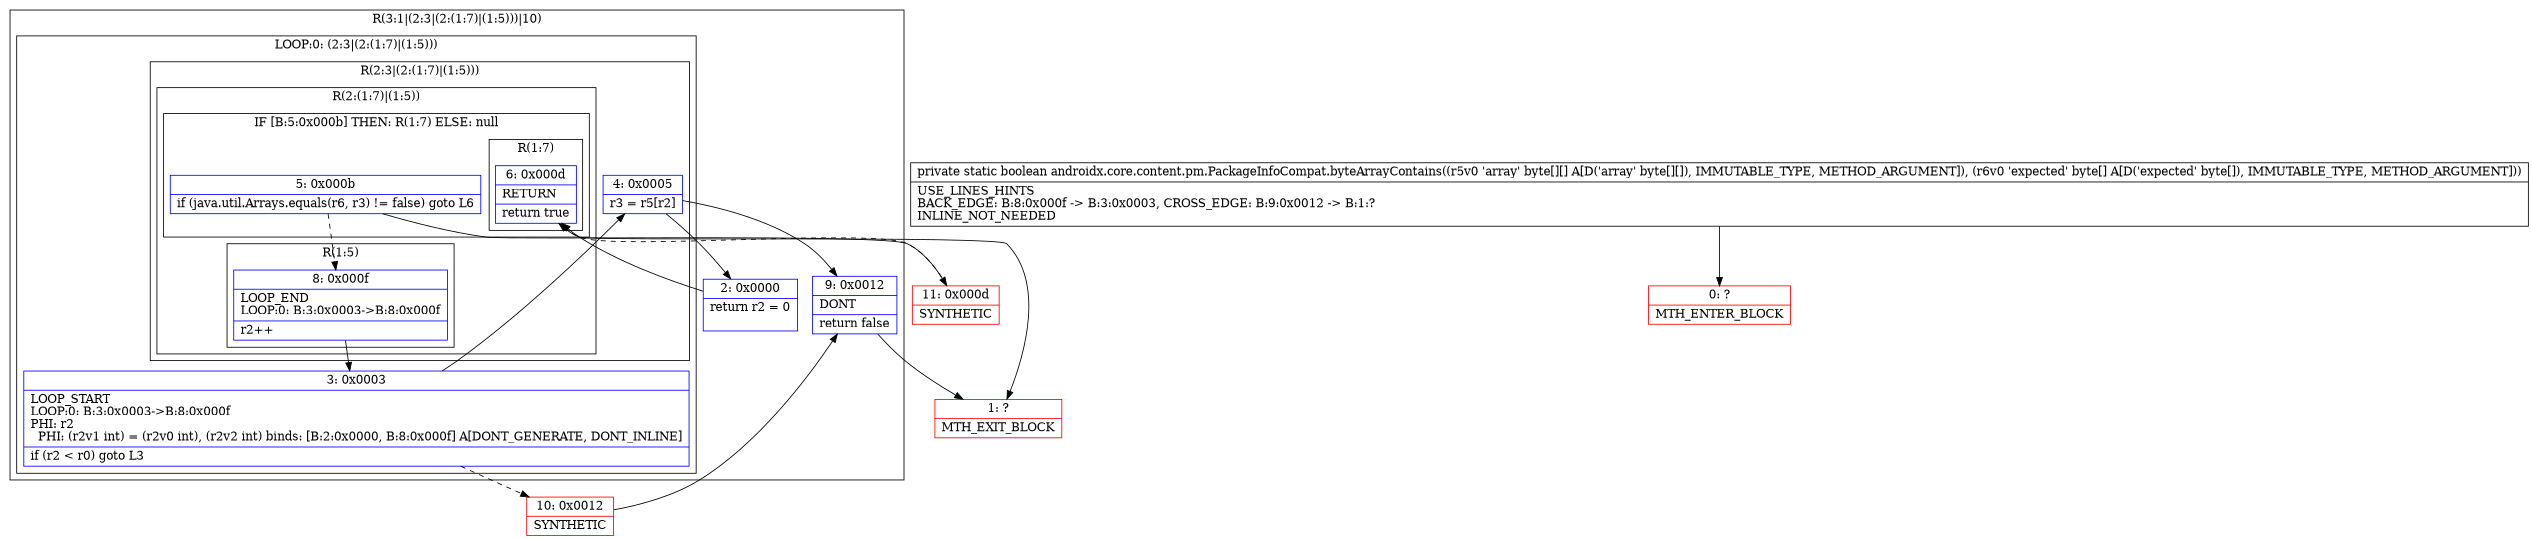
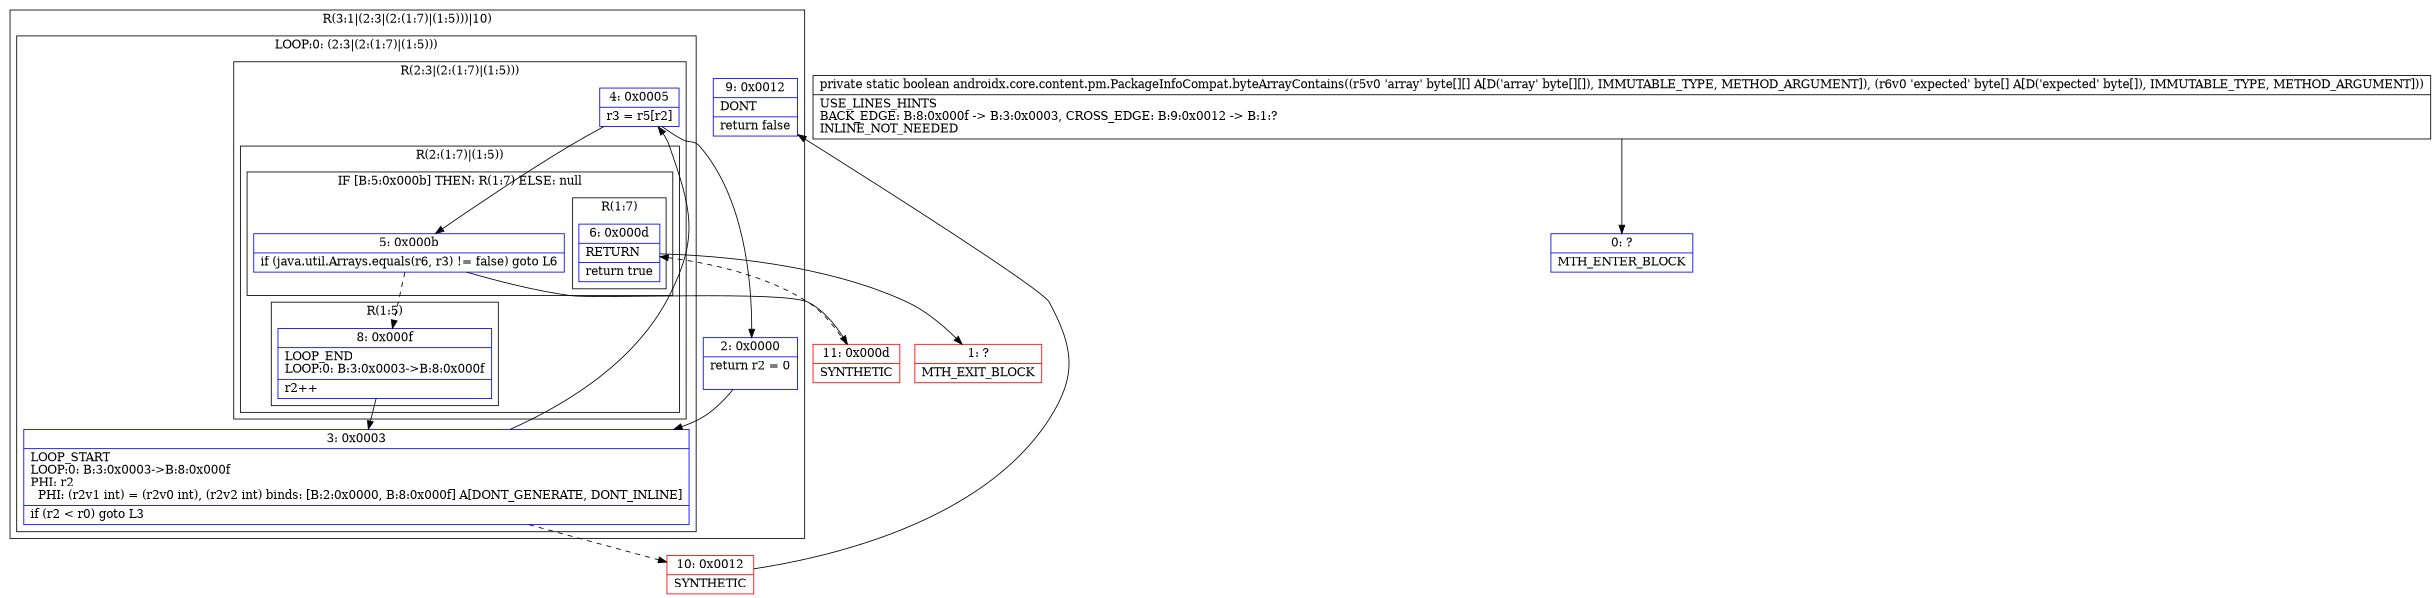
(763, 223) -> (518, 178)
(633, 265) -> (710, 412)
(1720, 305) -> (1622, 253)
(914, 368) -> none
